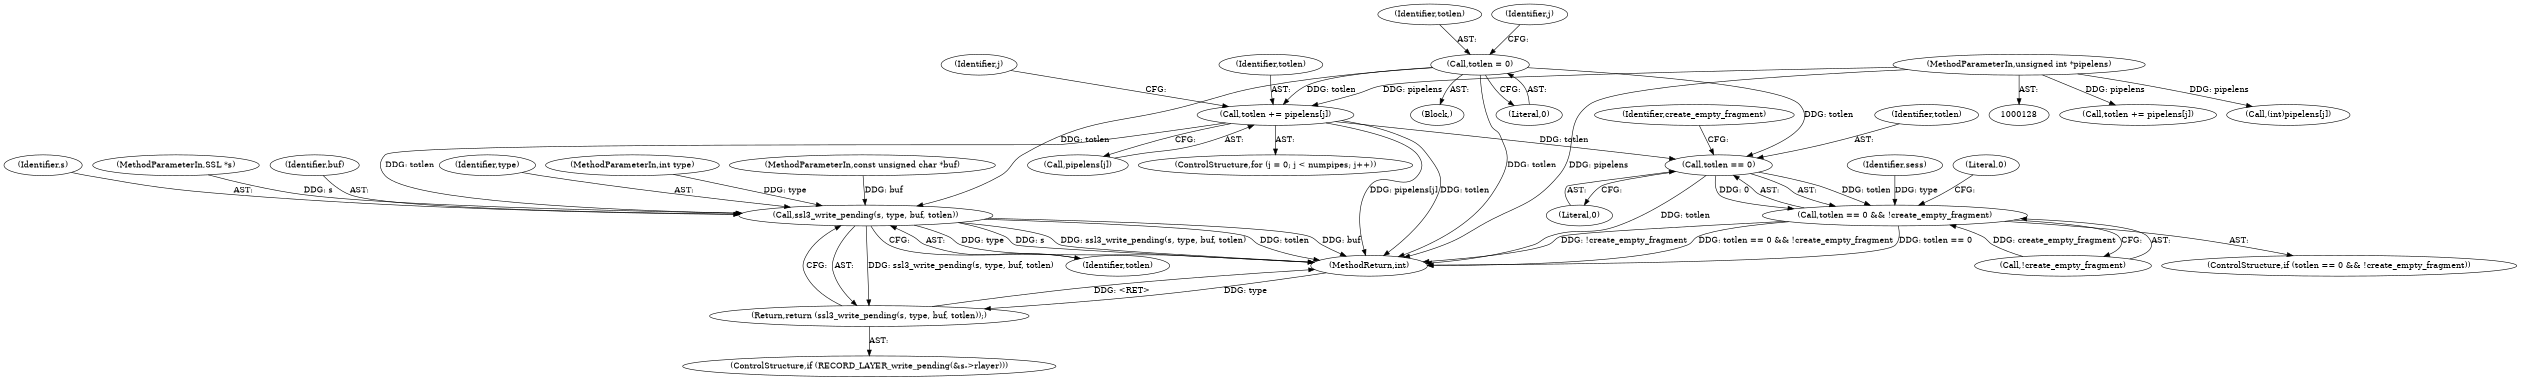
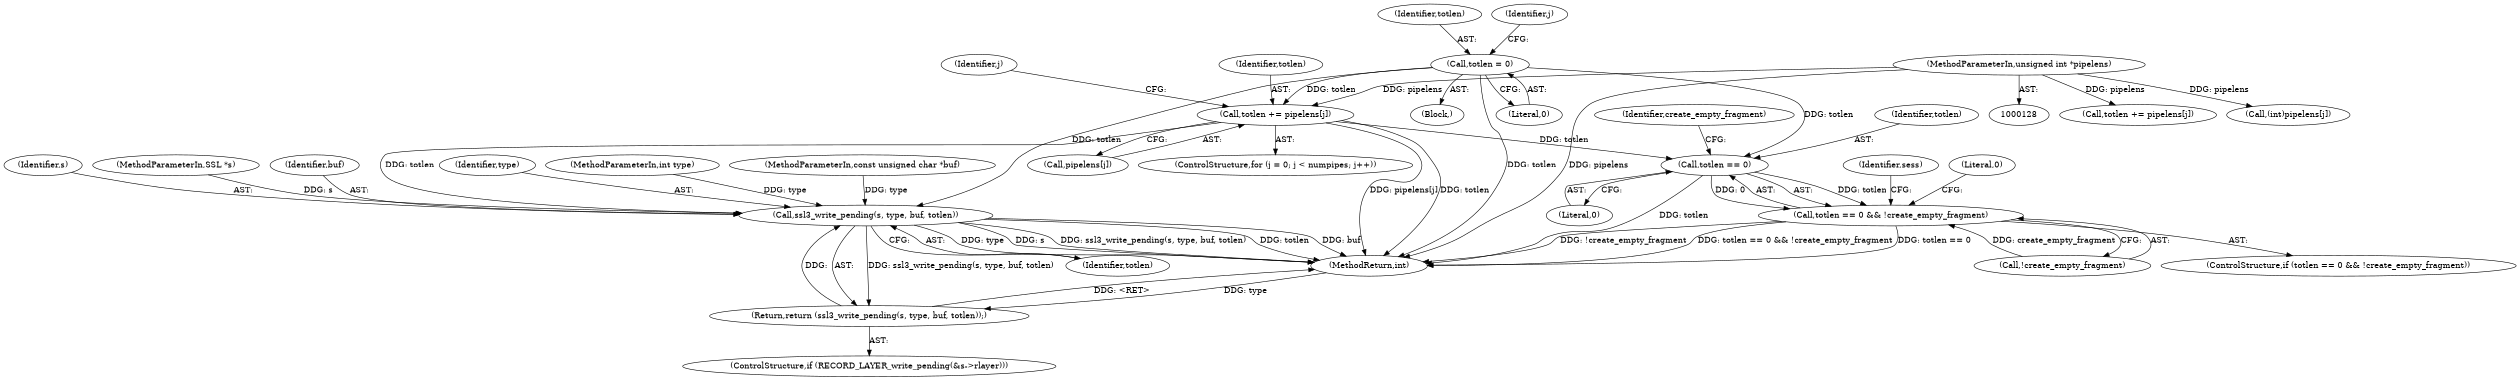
(884, 190) -> (886, 190)
(1917, 190) -> (1903, 190)
(818, 266) -> (818, 266)
